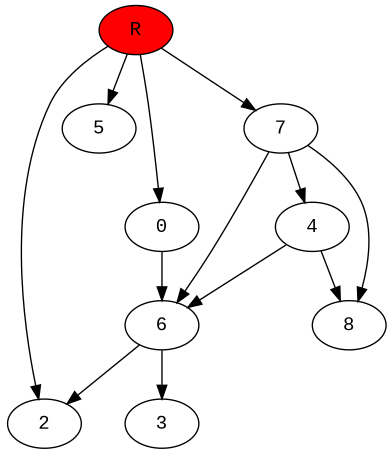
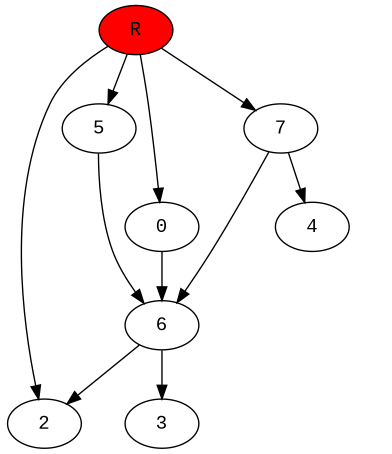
(243, 272) -> (105, 226)
(349, 325) -> none
